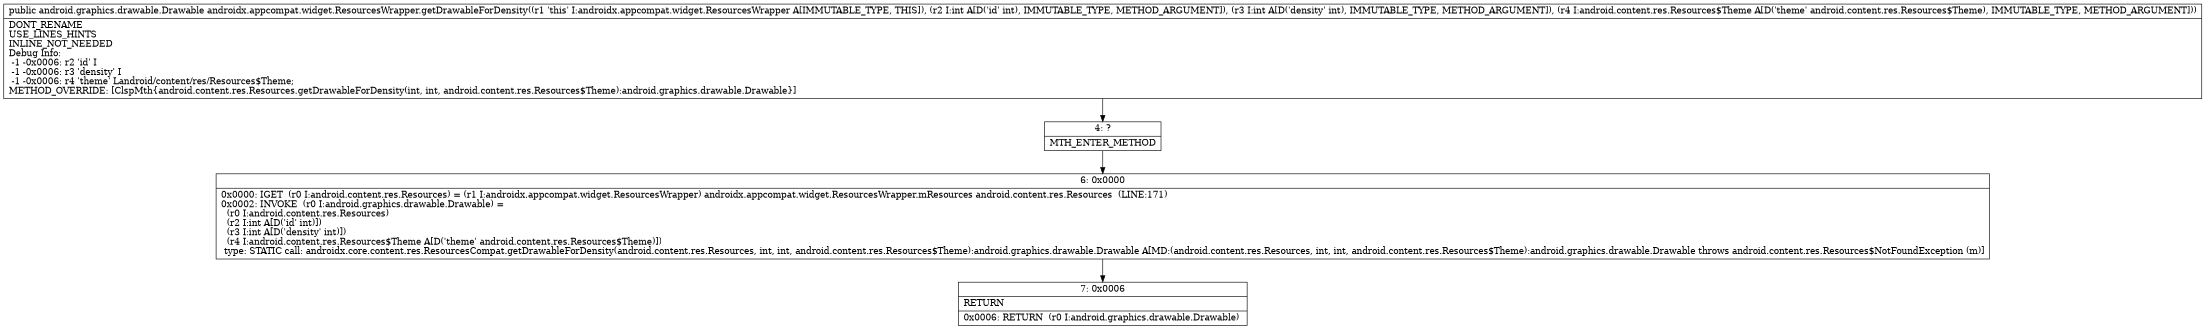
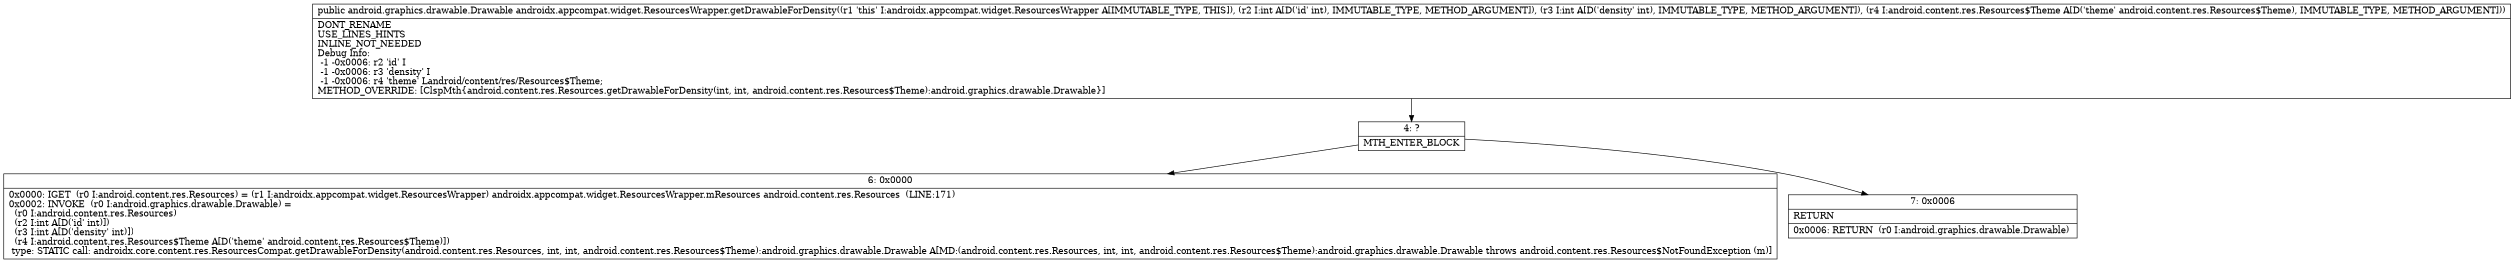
(1103, 143) -> (1412, 143)
(1103, 267) -> (1665, 156)
